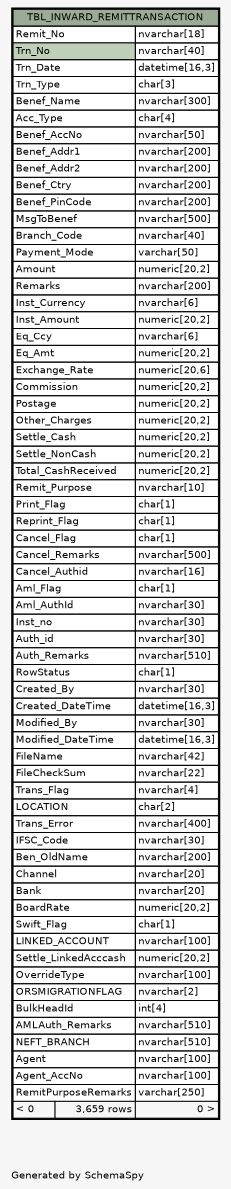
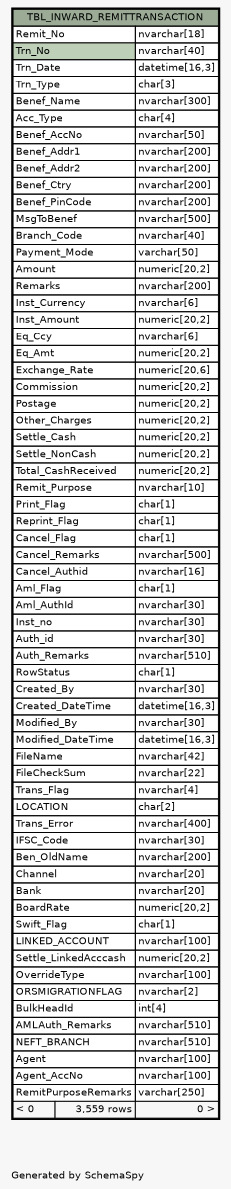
(104, 1109) -> (104, 1109)
